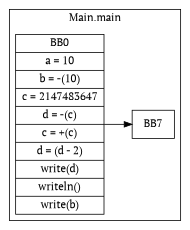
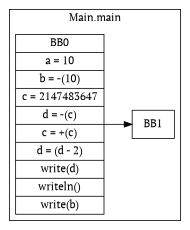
(153, 124) -> (153, 124)
